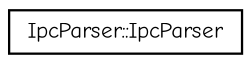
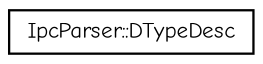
(126, 32) -> (131, 32)
